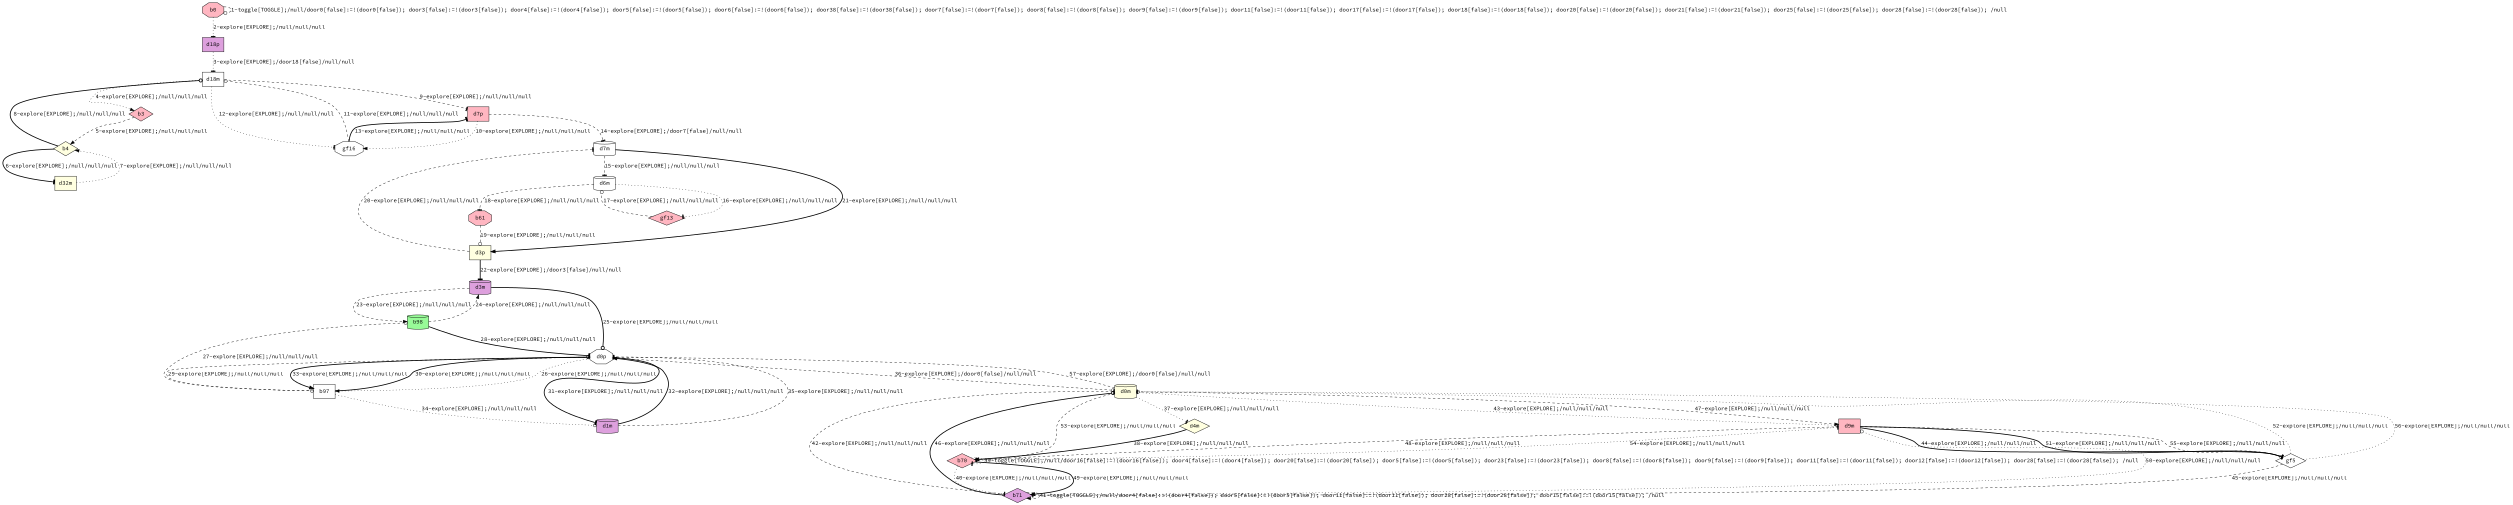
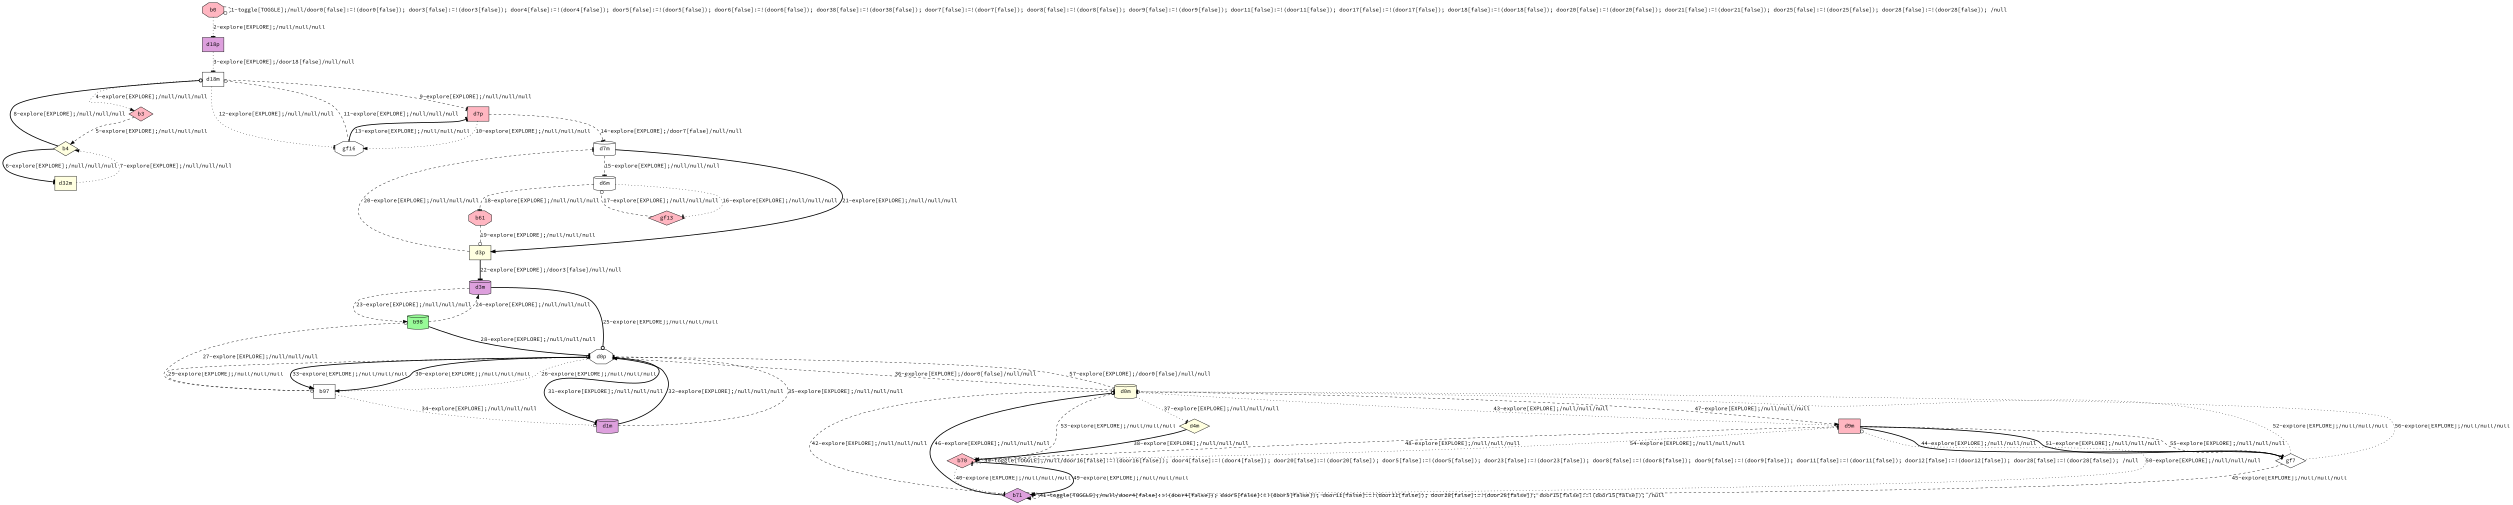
(2291, 461) -> (2291, 461)
